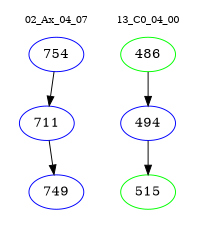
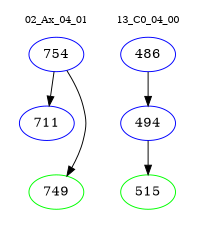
(56, 21) -> (56, 21)
(148, 54) -> (148, 54)
(51, 153) -> (86, 118)
(56, 192) -> (56, 192)
